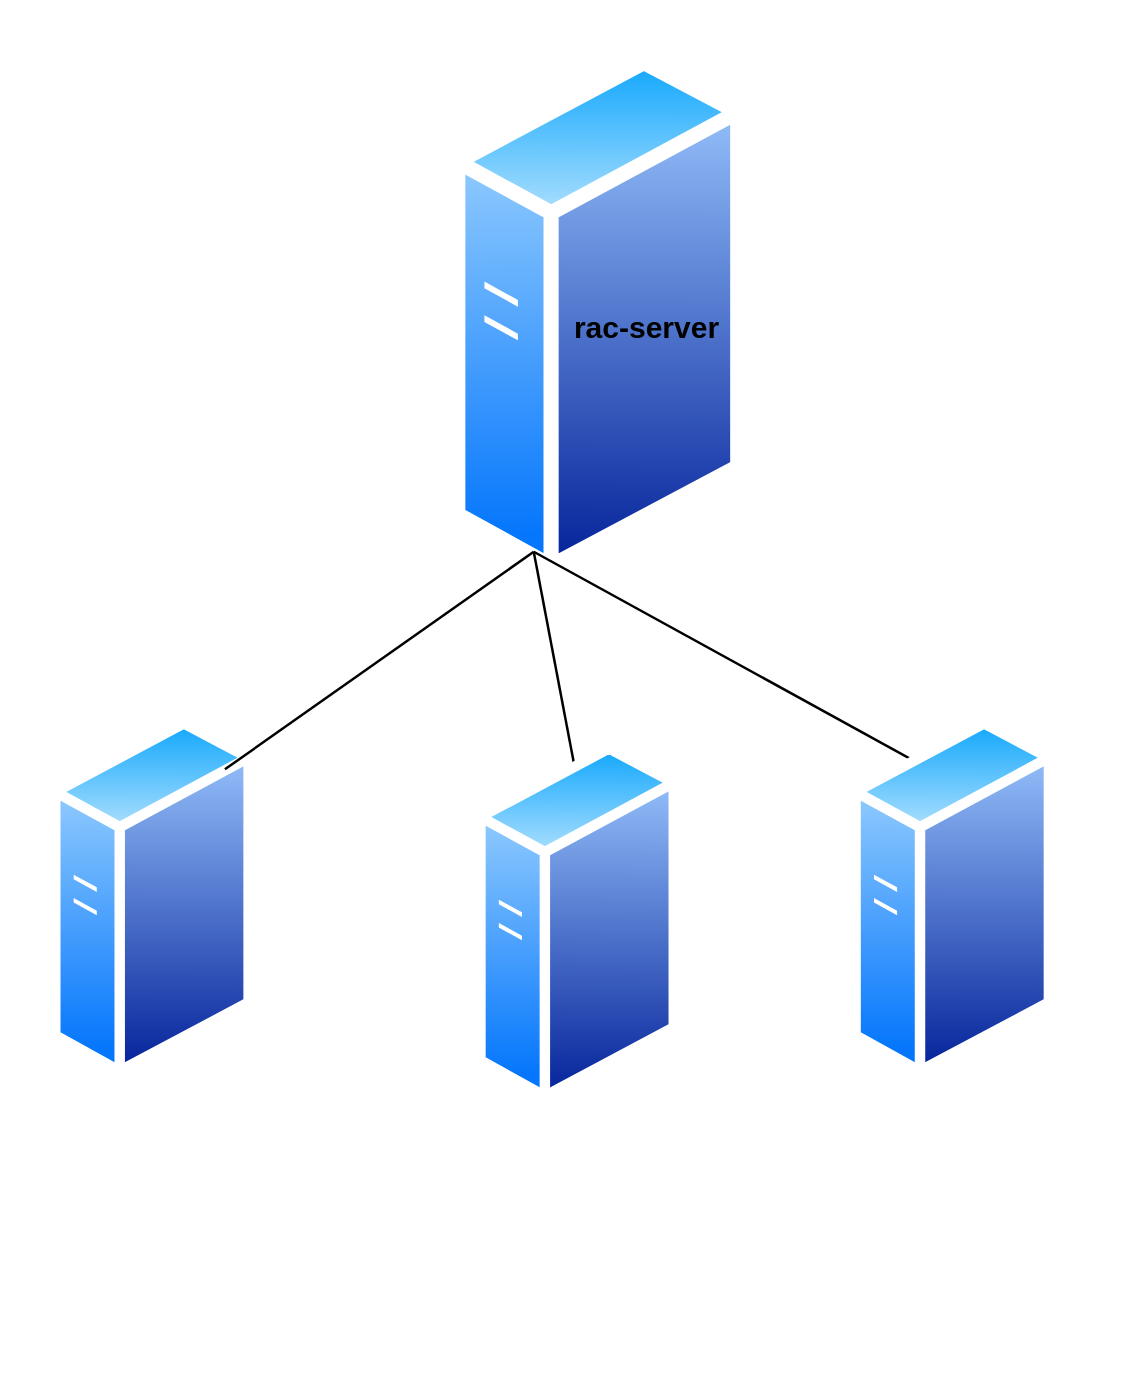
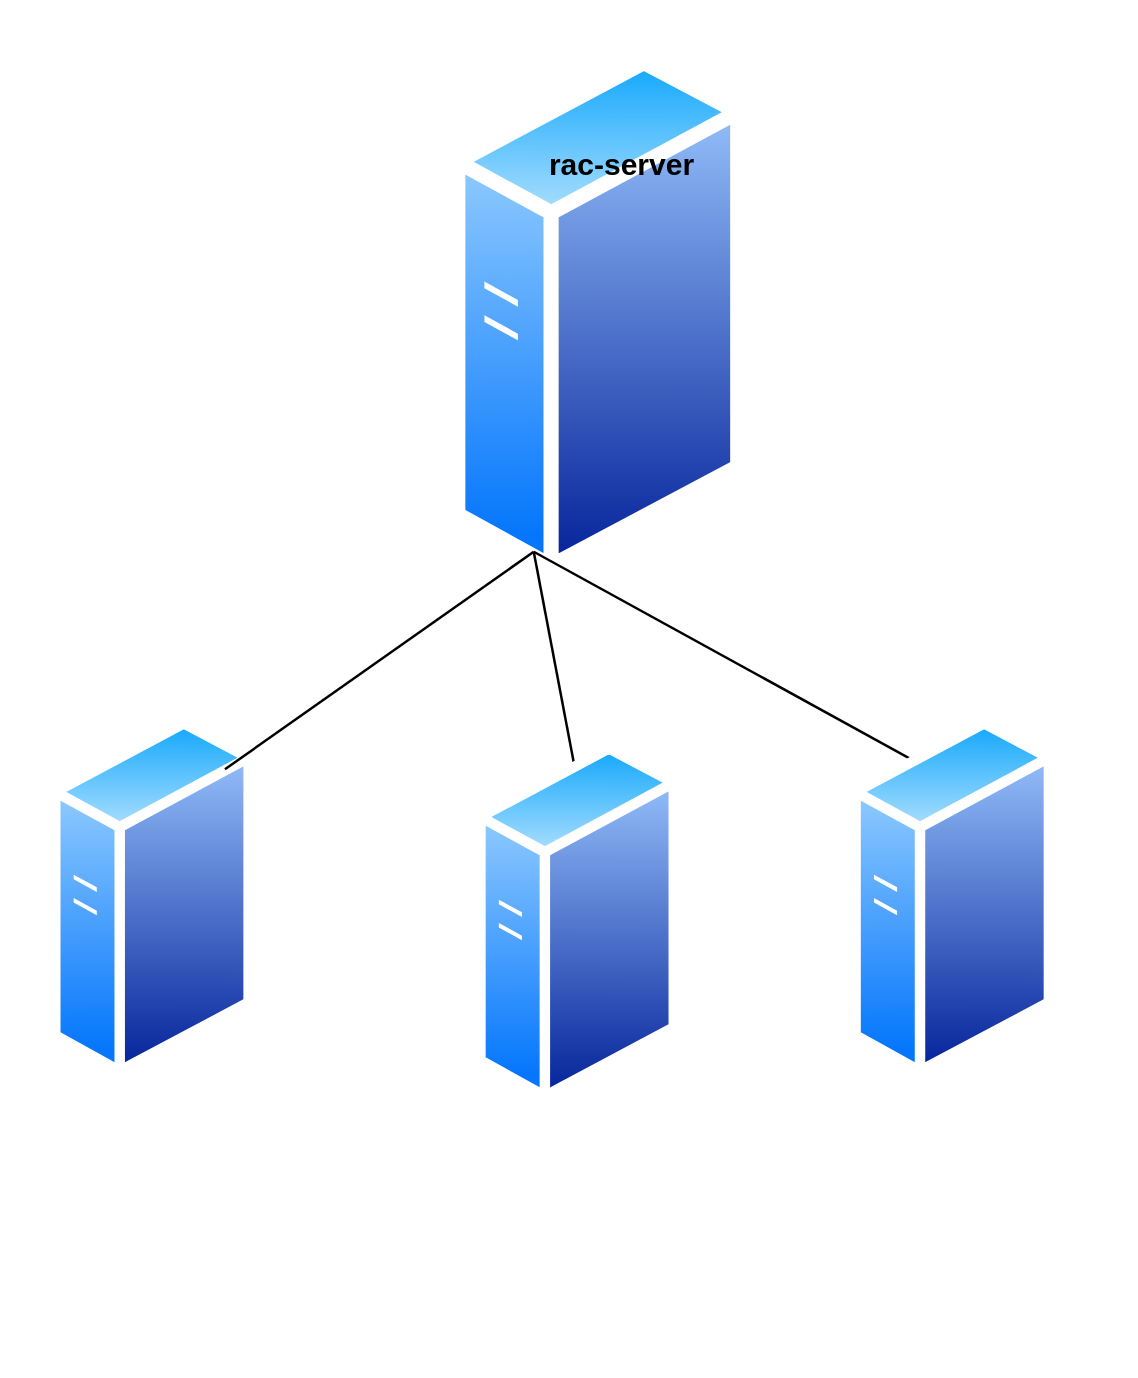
(648, 329) -> (623, 166)
